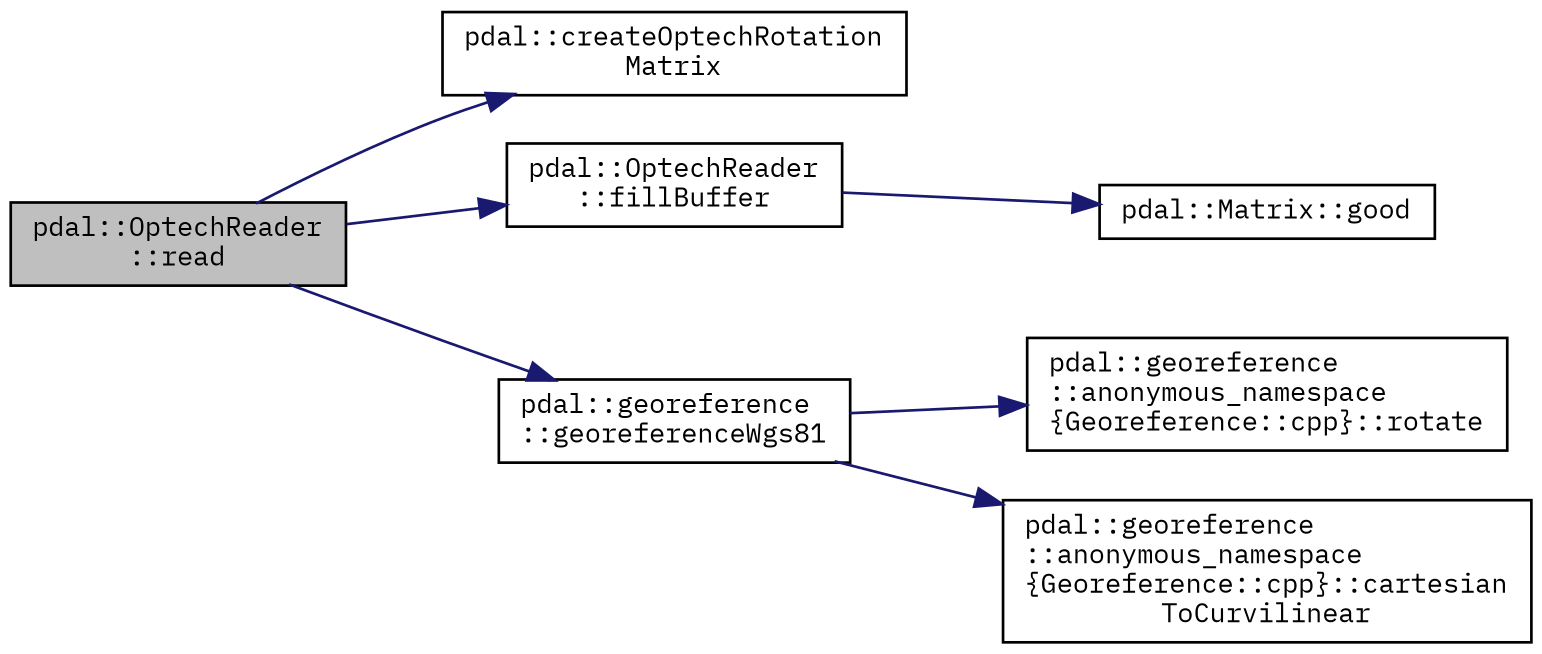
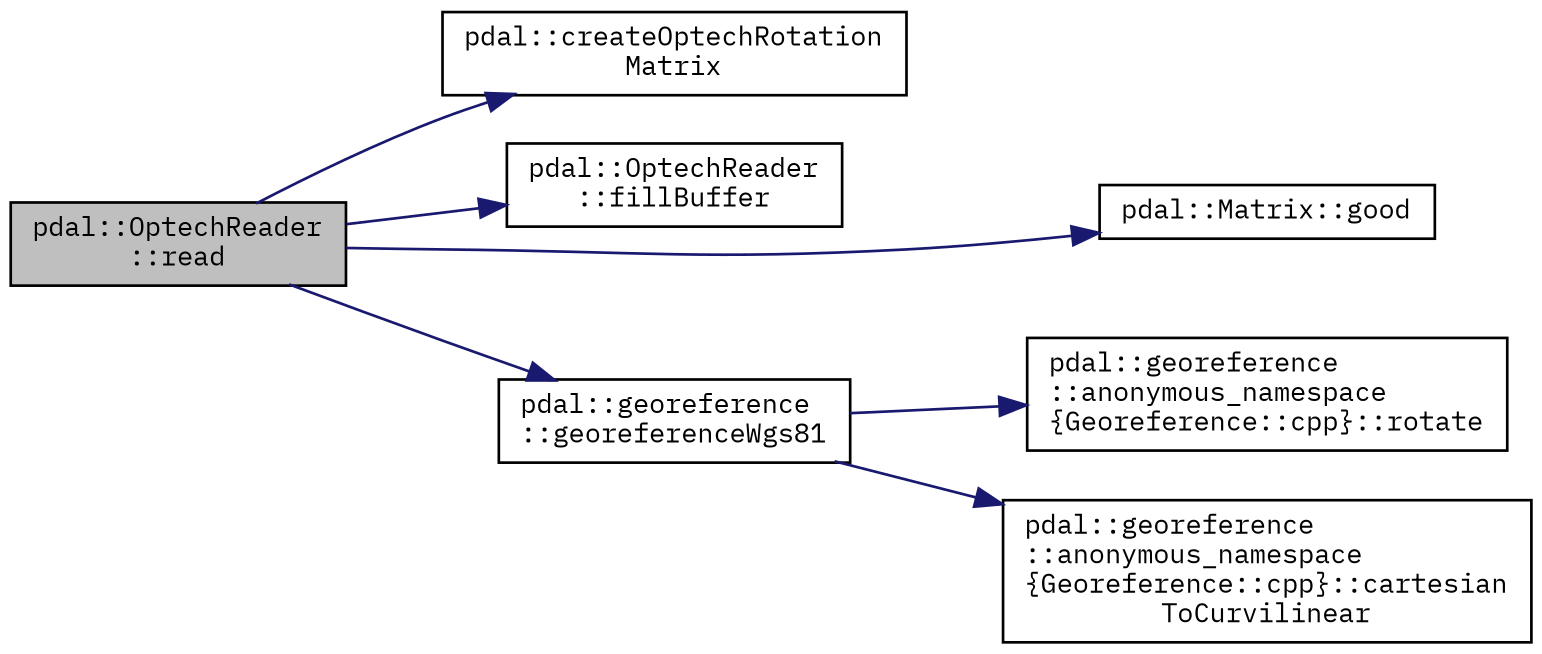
(958, 198) -> (710, 255)
